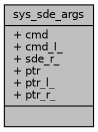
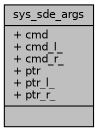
(36, 59) -> (39, 59)
